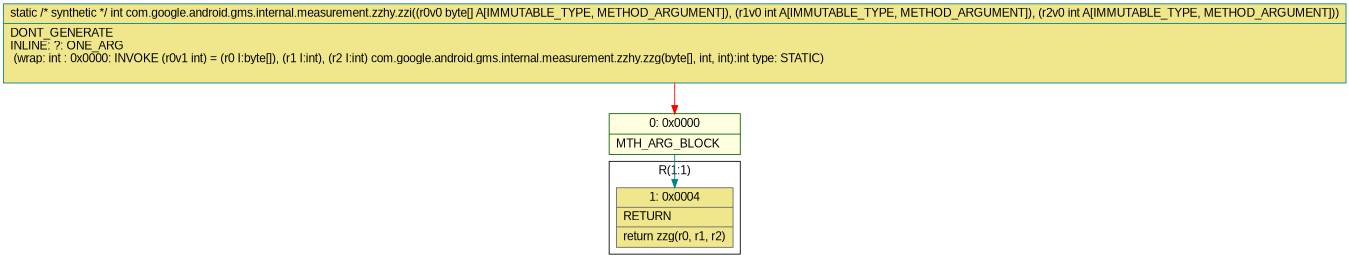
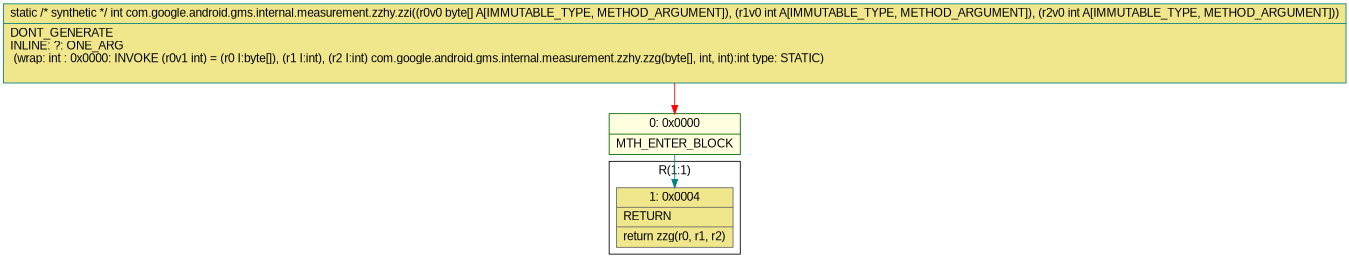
(668, 144) -> (675, 144)
